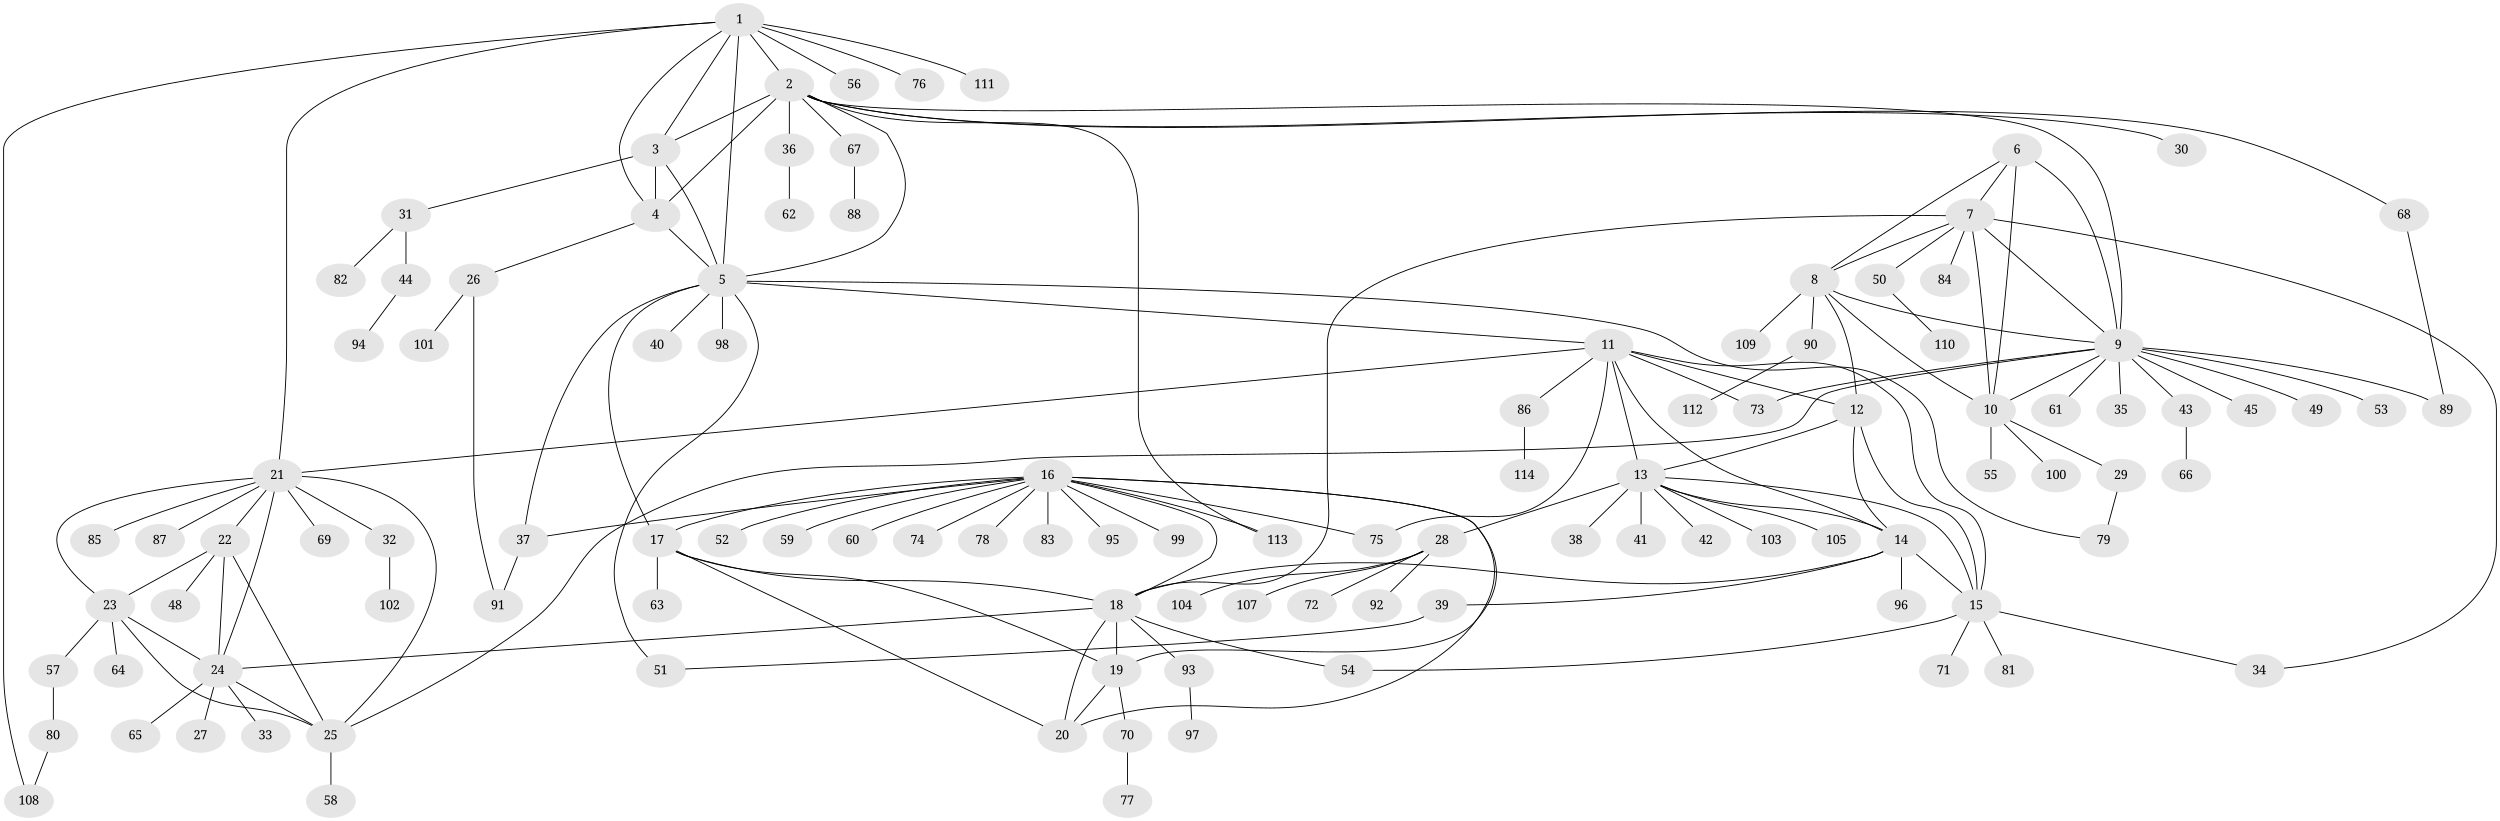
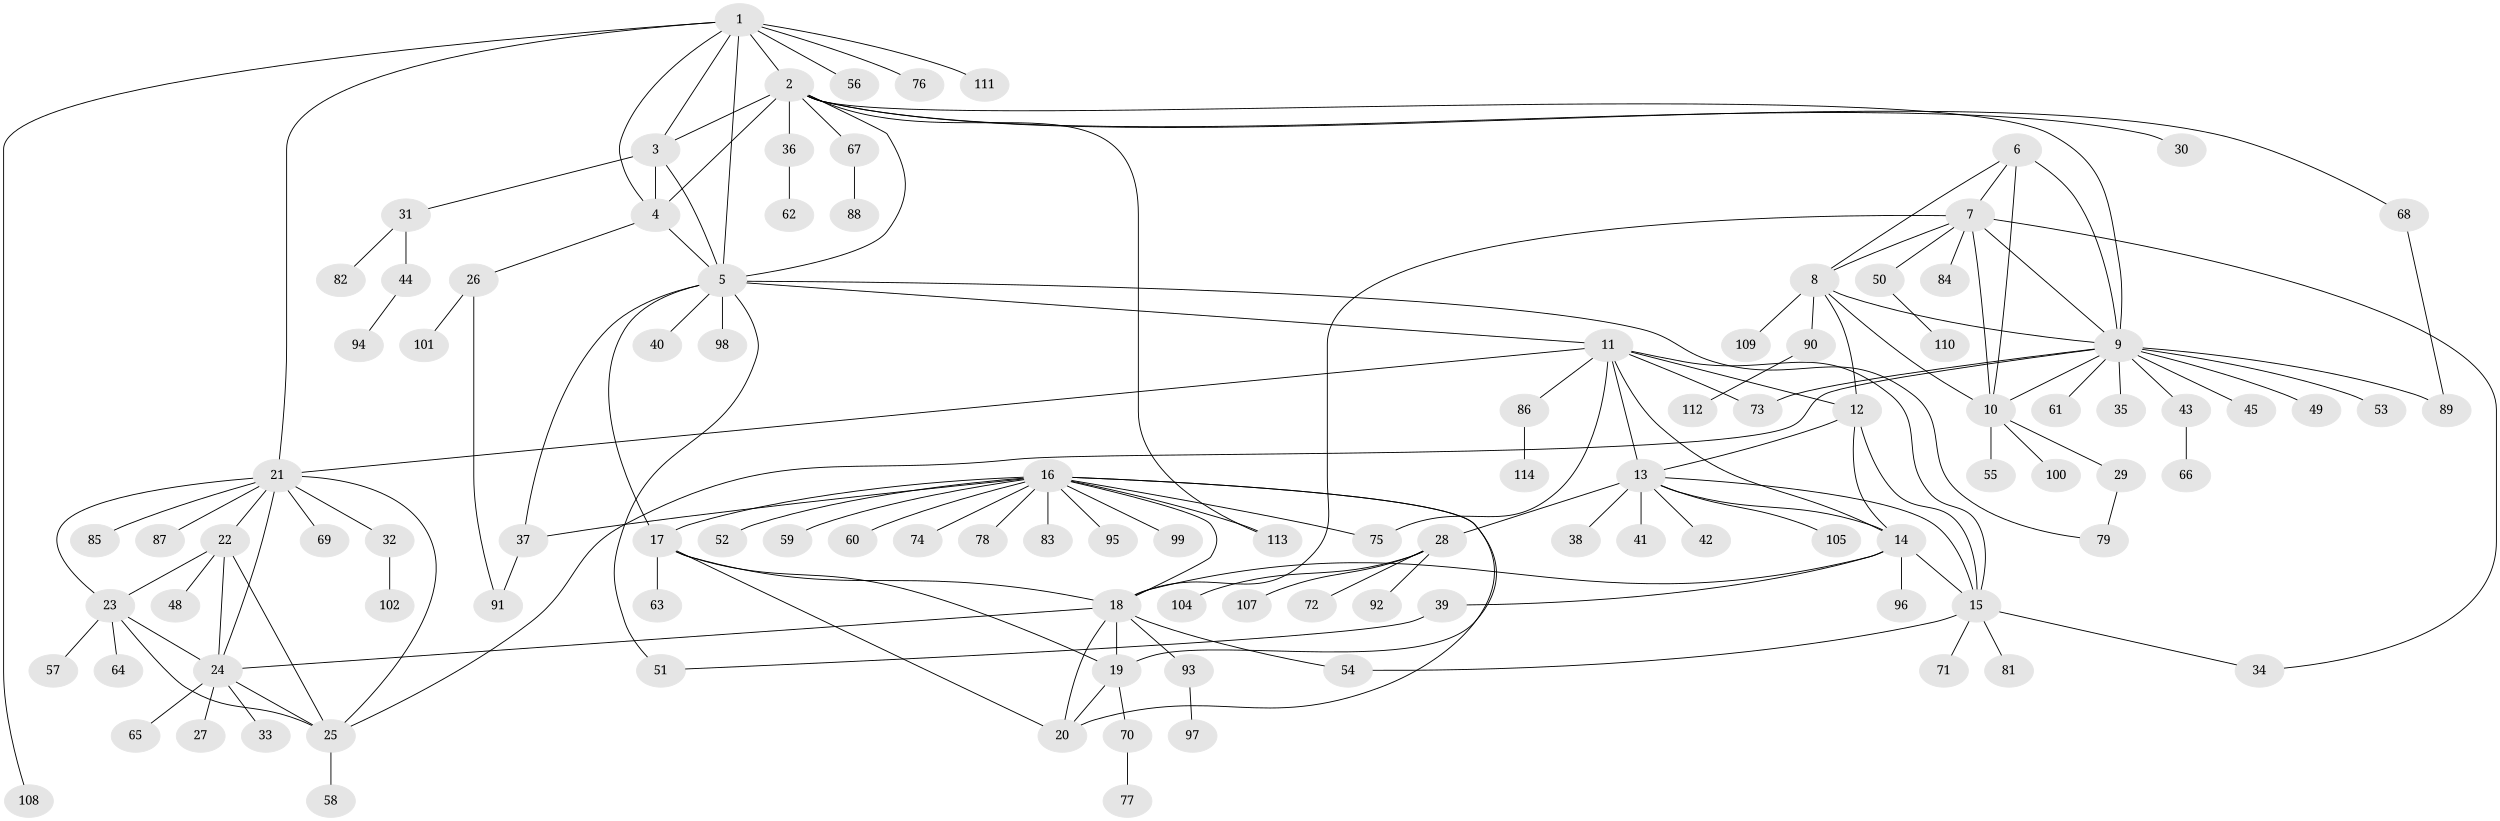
(1771, 541) -> none
(53, 736) -> none
